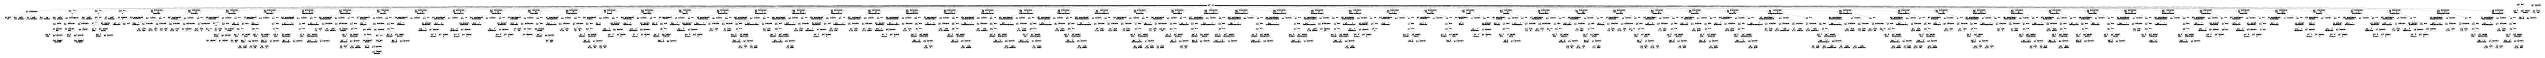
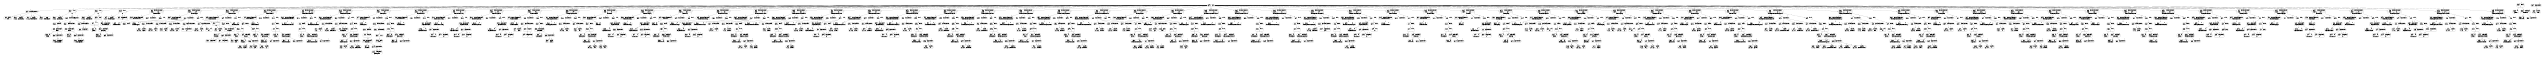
(1740, 42) -> (1740, 42)
